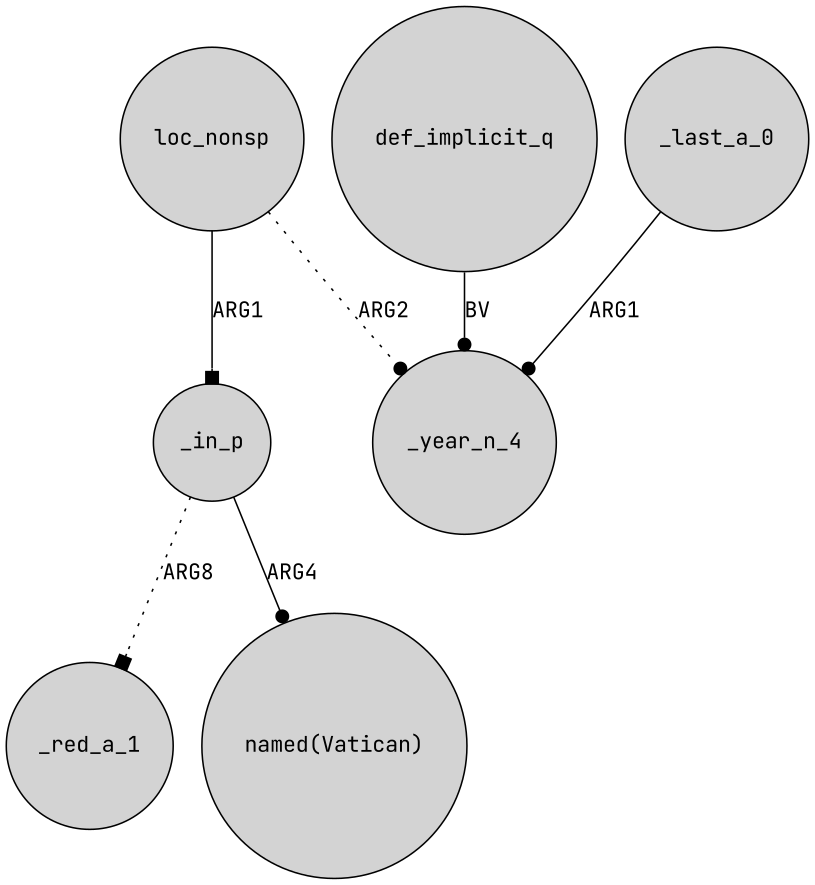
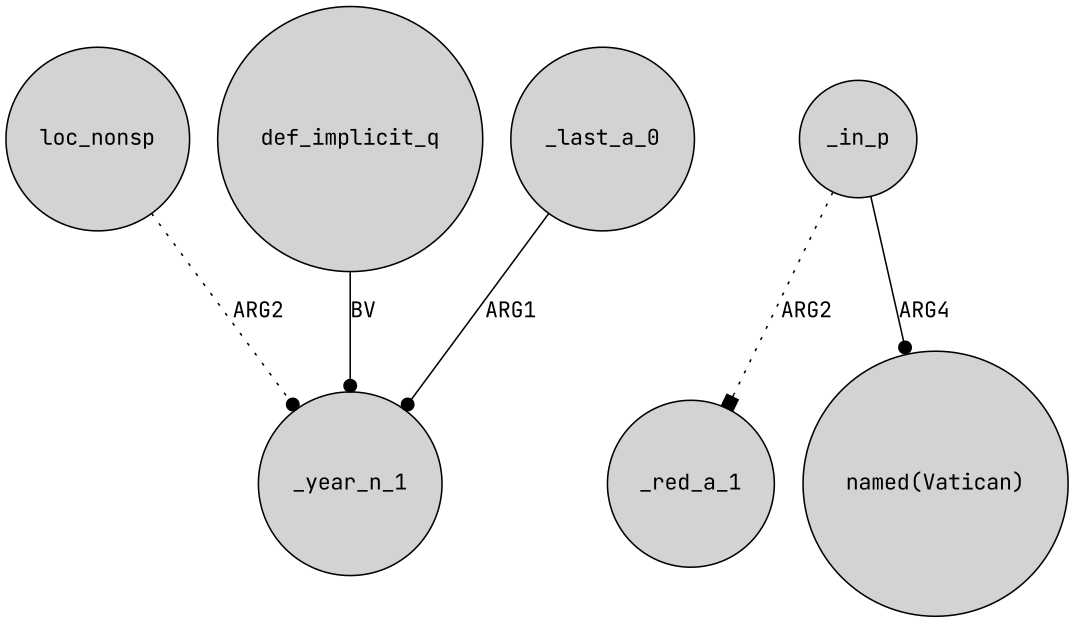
(212, 299) -> none
(465, 442) -> (350, 484)
(189, 574) -> (807, 311)
